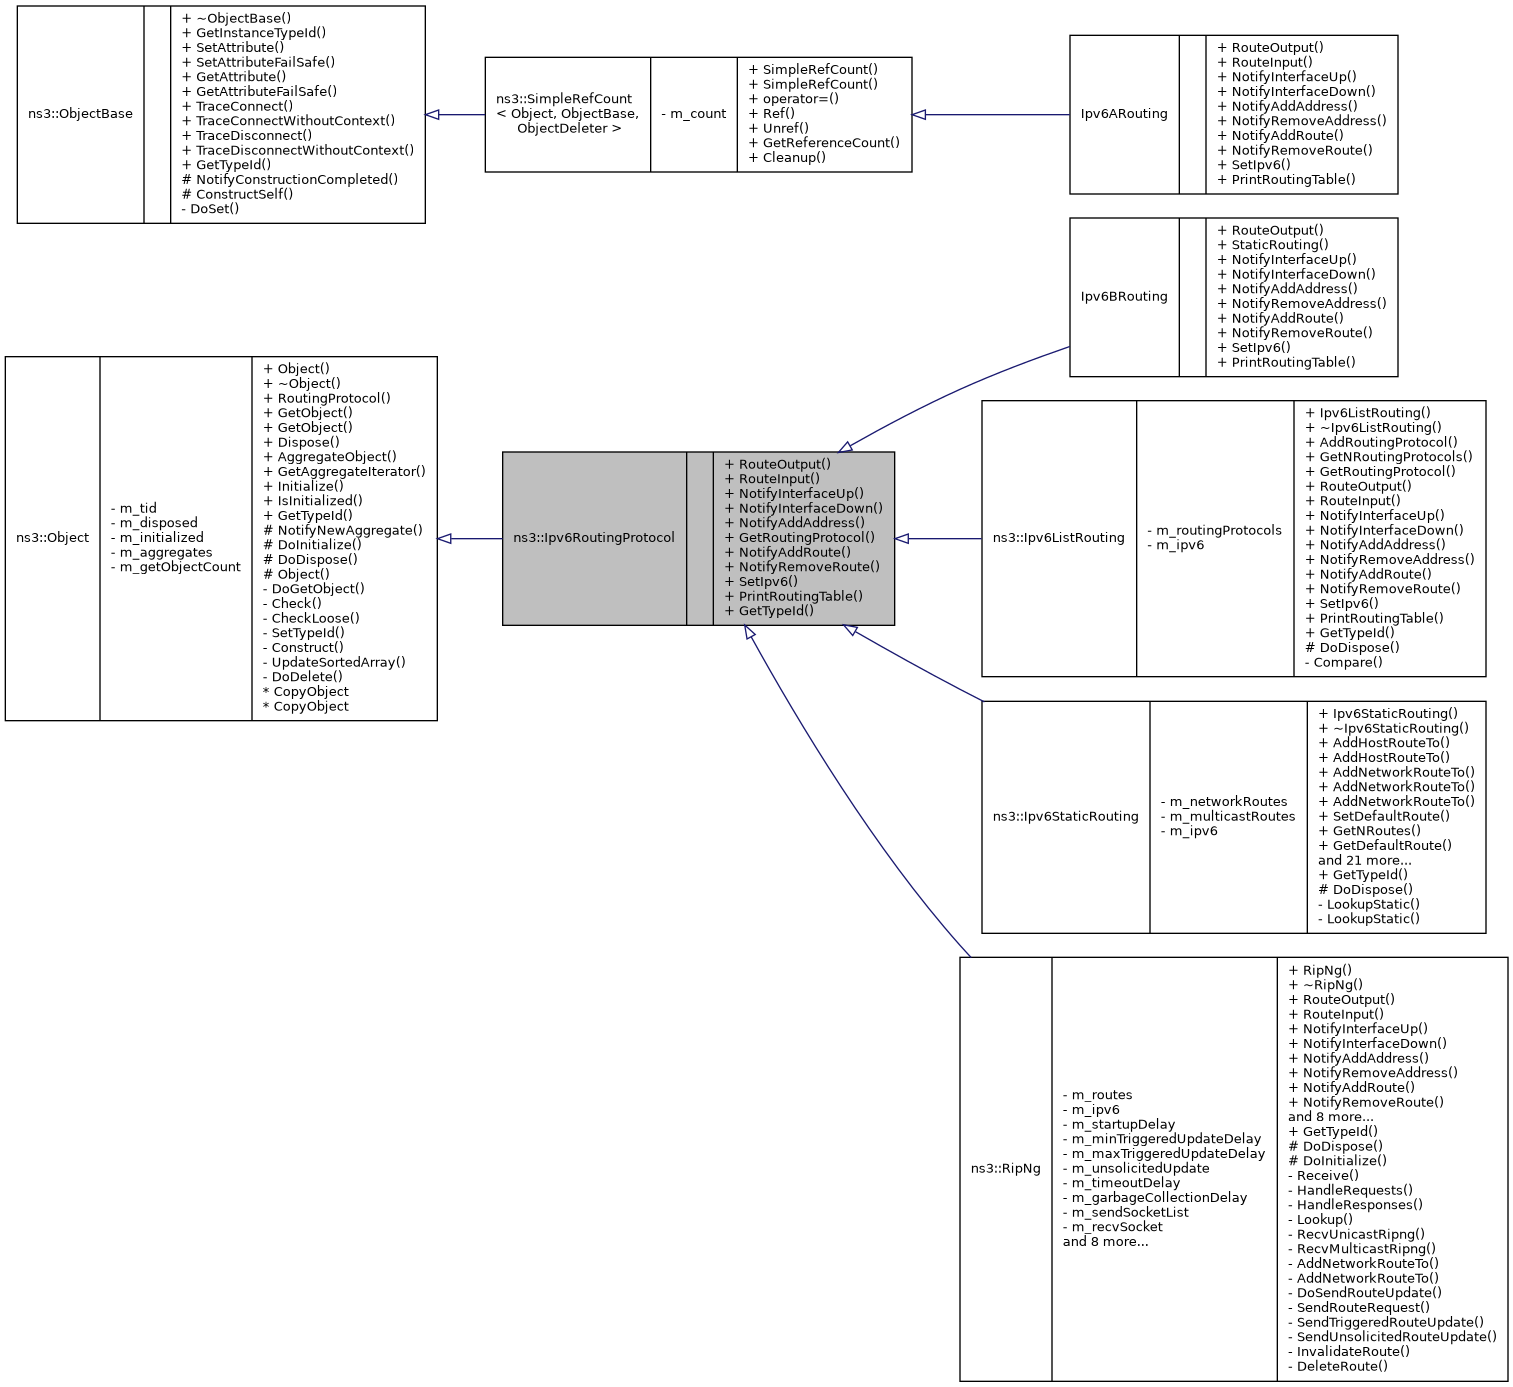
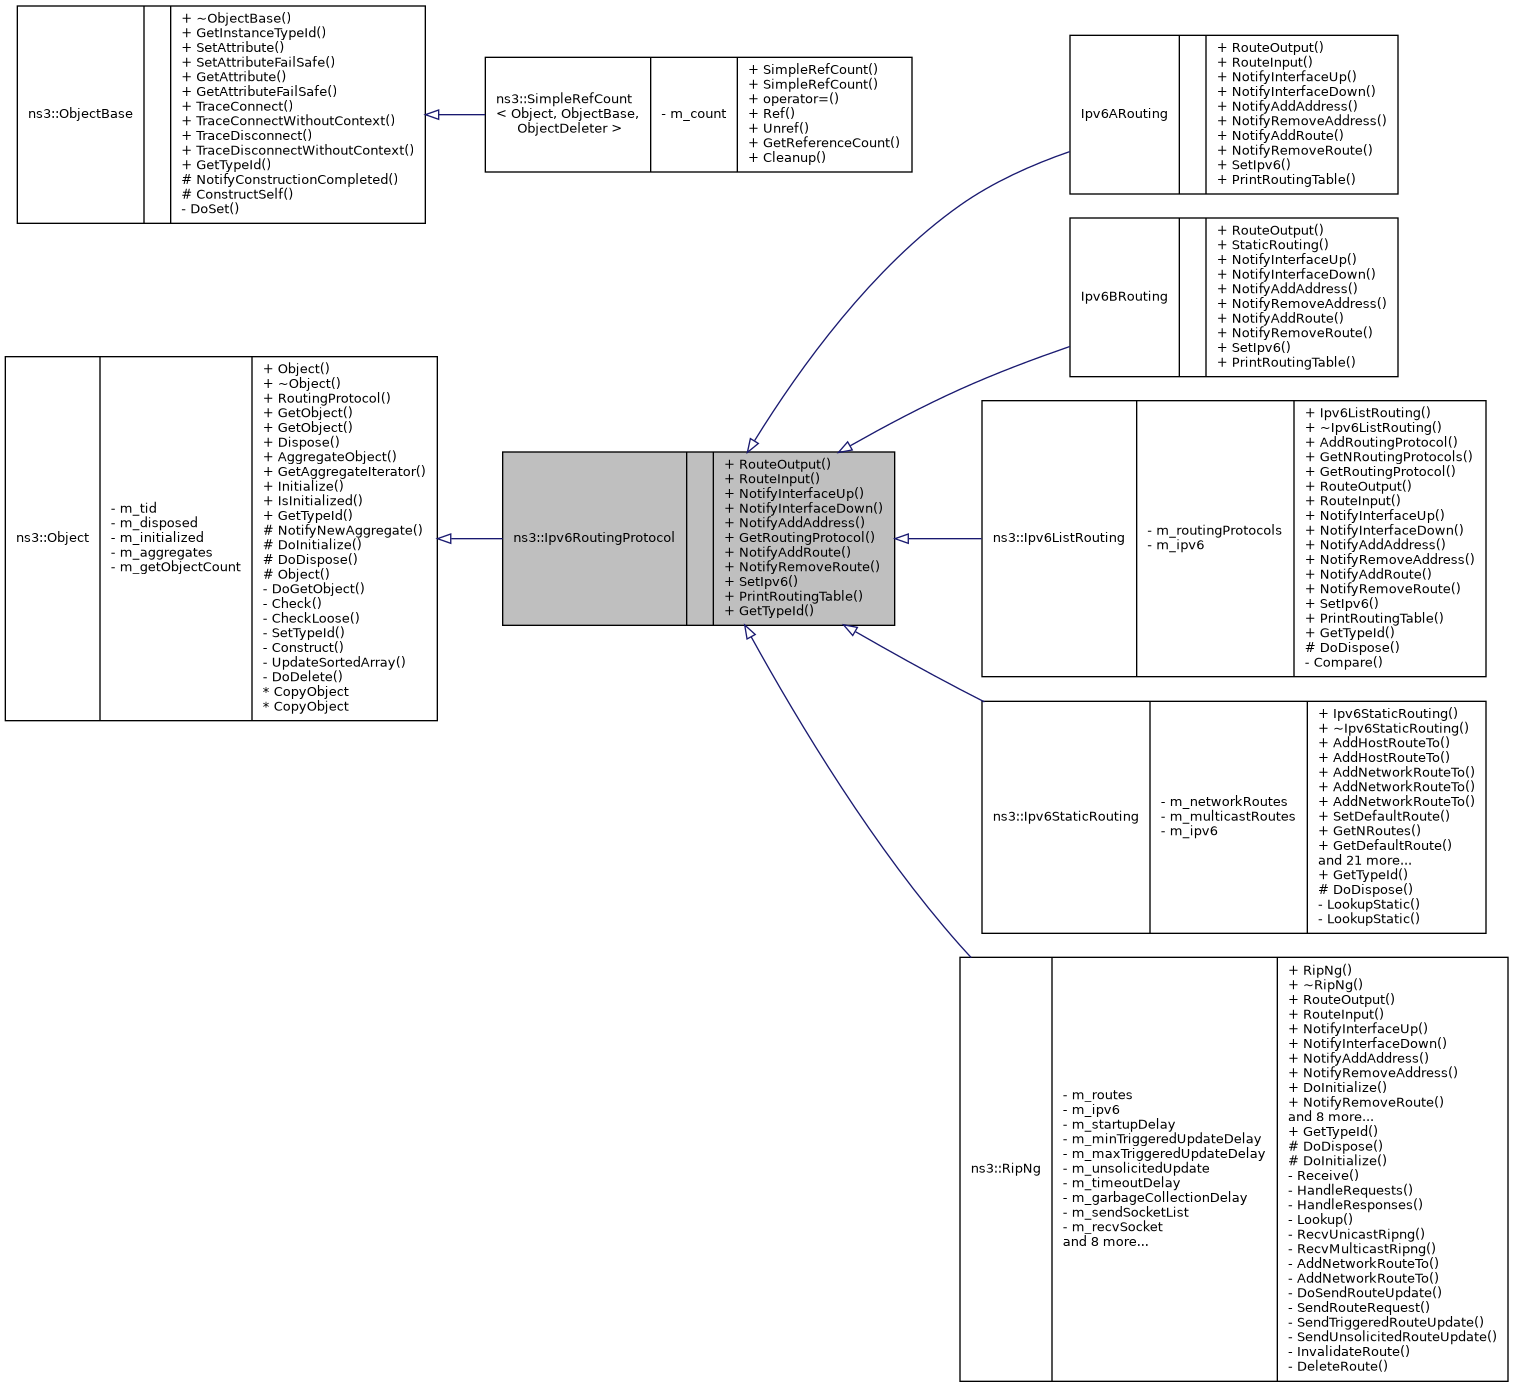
(998, 115) -> (888, 268)
(1352, 1088) -> (1338, 1088)
